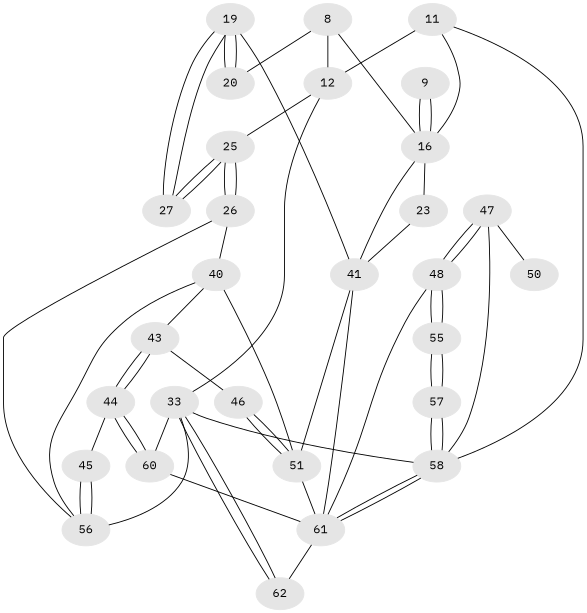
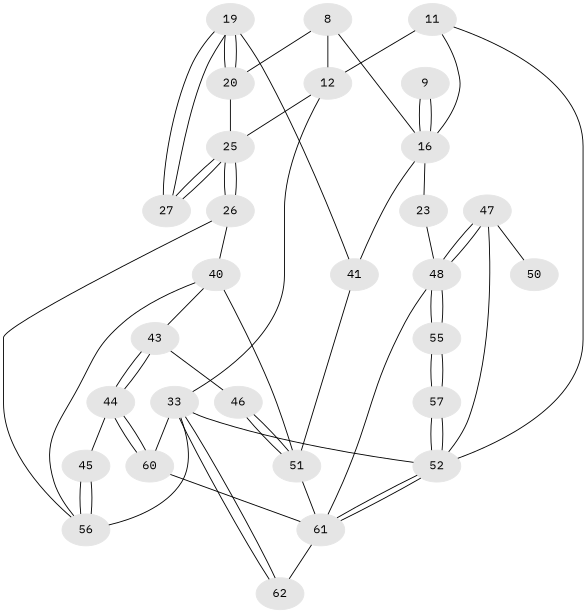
none -> (230, 115)
(389, 243) -> (430, 243)
(340, 402) -> none
(437, 466) -> (437, 466)
